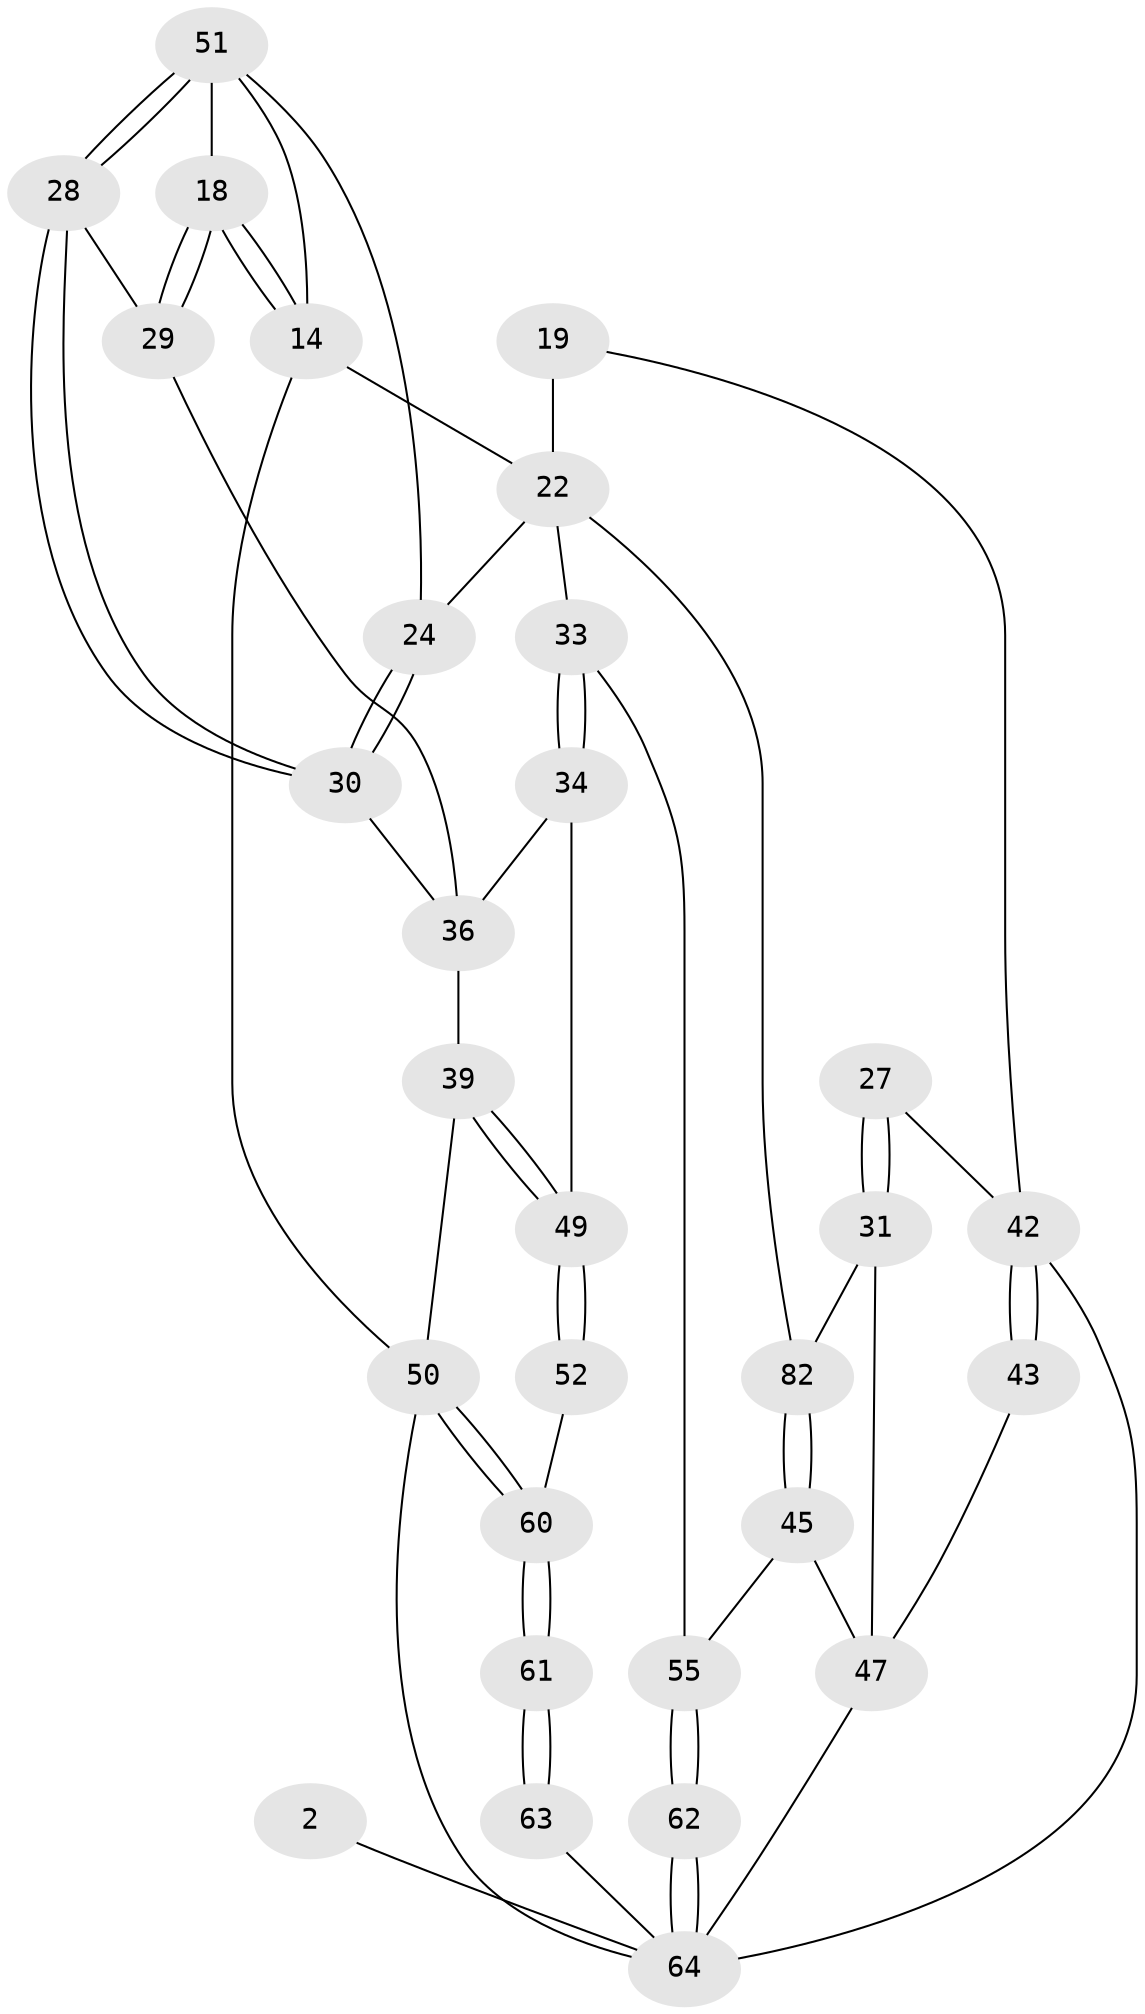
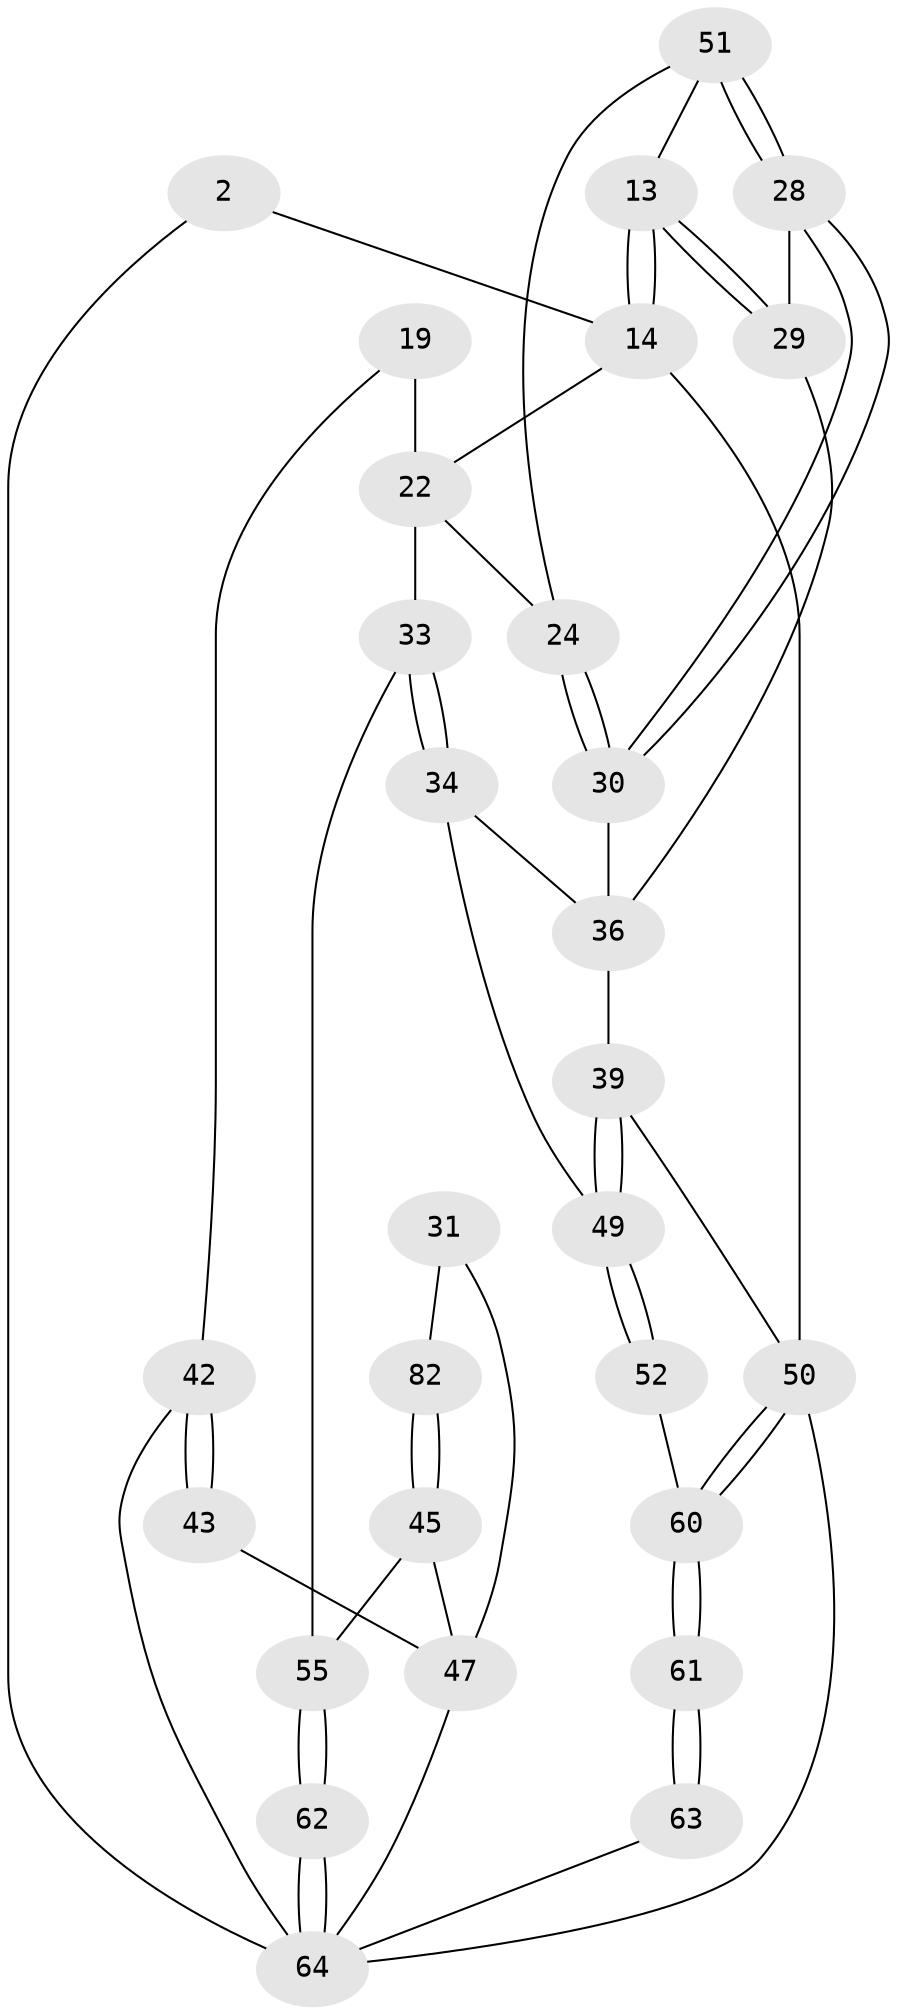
(294, 184) -> (433, 267)
(212, 193) -> (641, 193)
(763, 899) -> none
(876, 1081) -> none
